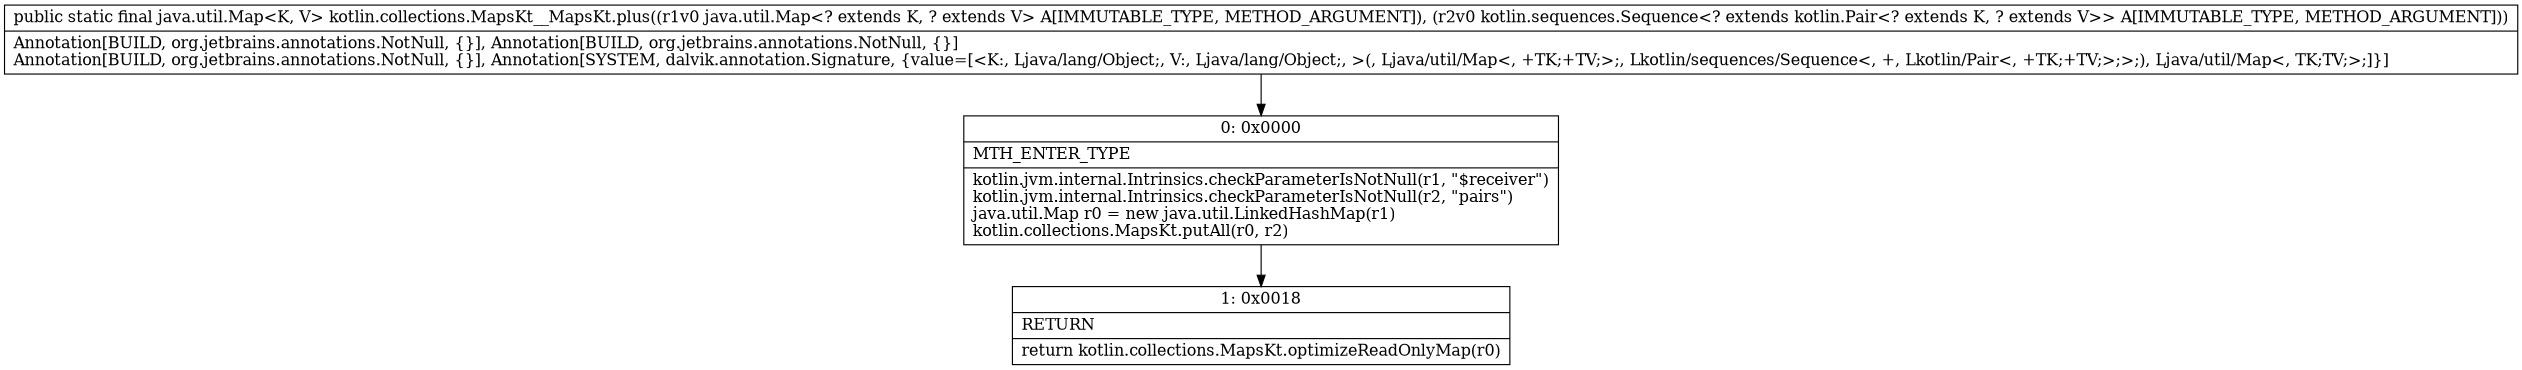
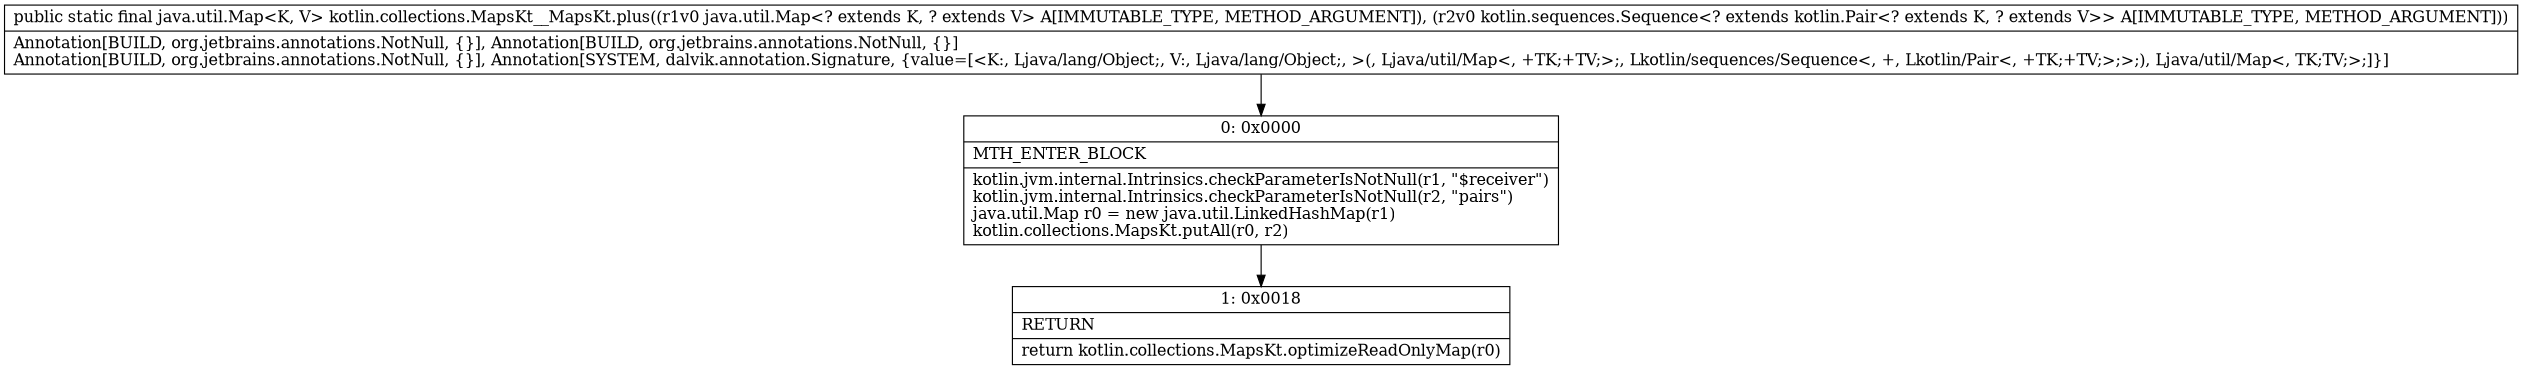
(1052, 154) -> (1060, 154)
